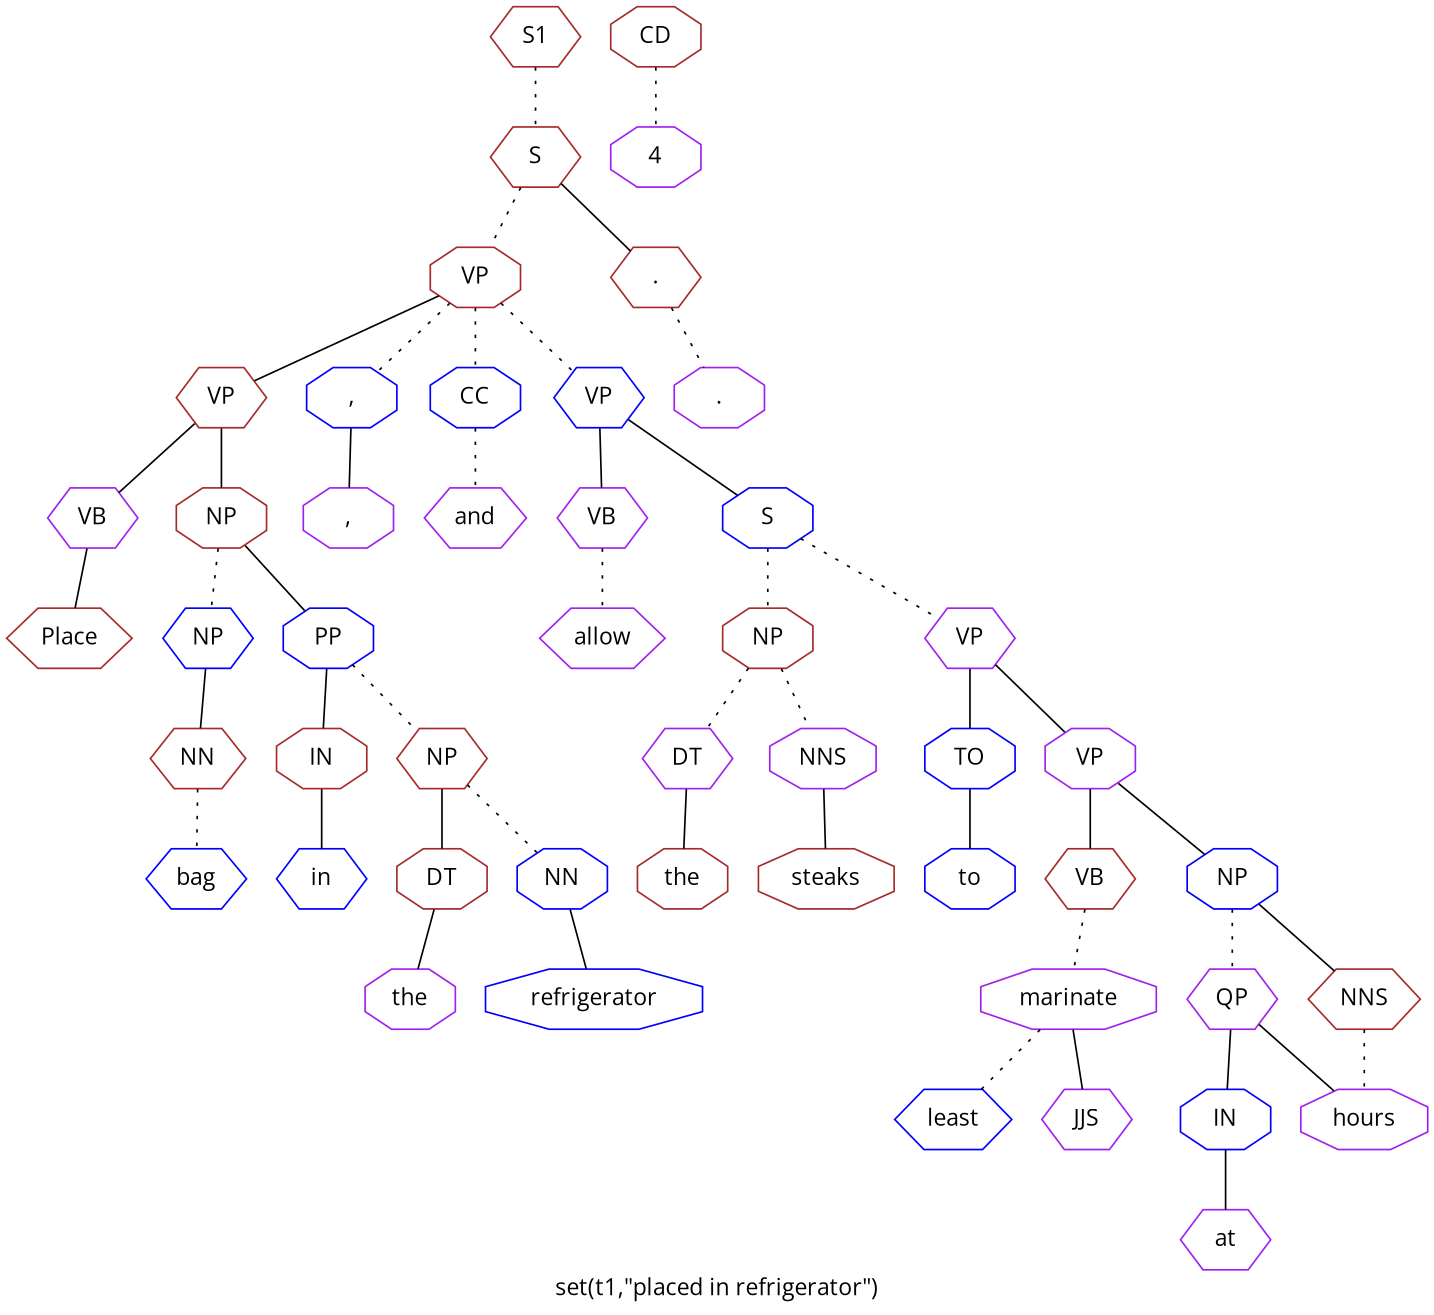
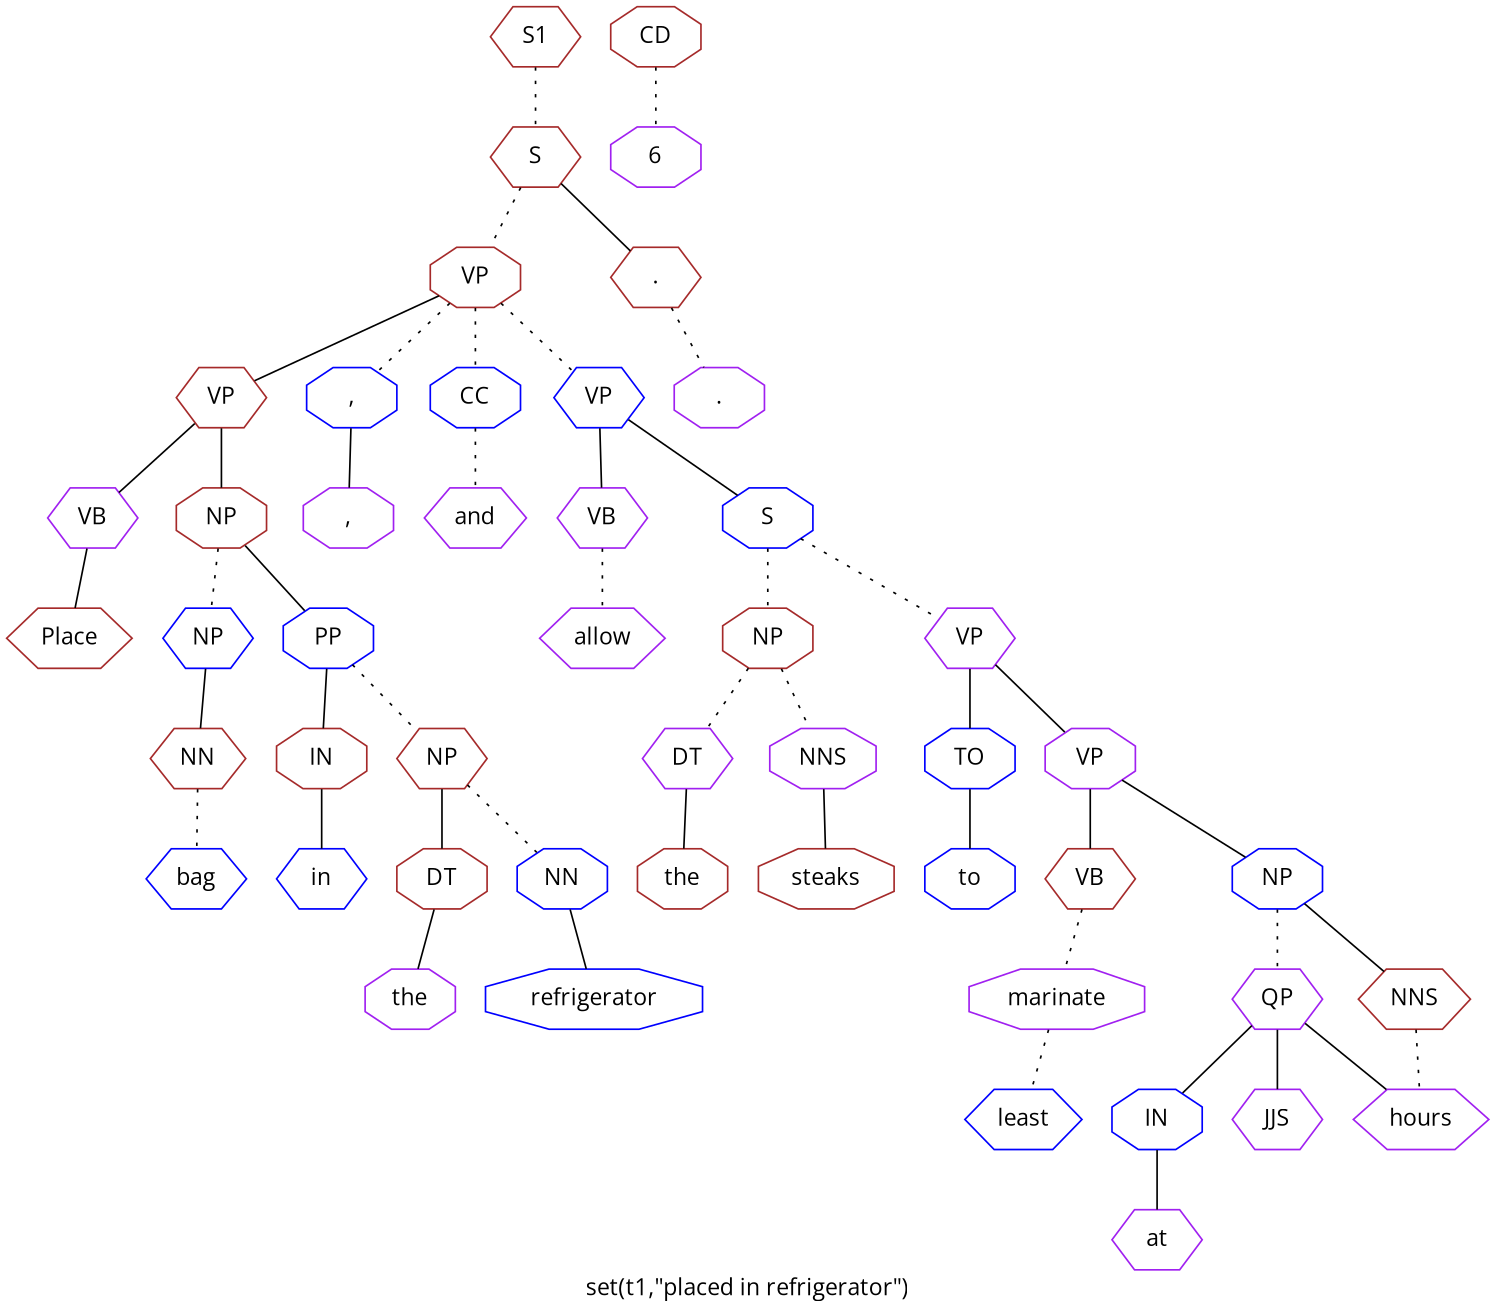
(656, 157) -> (656, 157)
(1078, 1059) -> (1277, 1059)
(1364, 1119) -> (1421, 1119)
